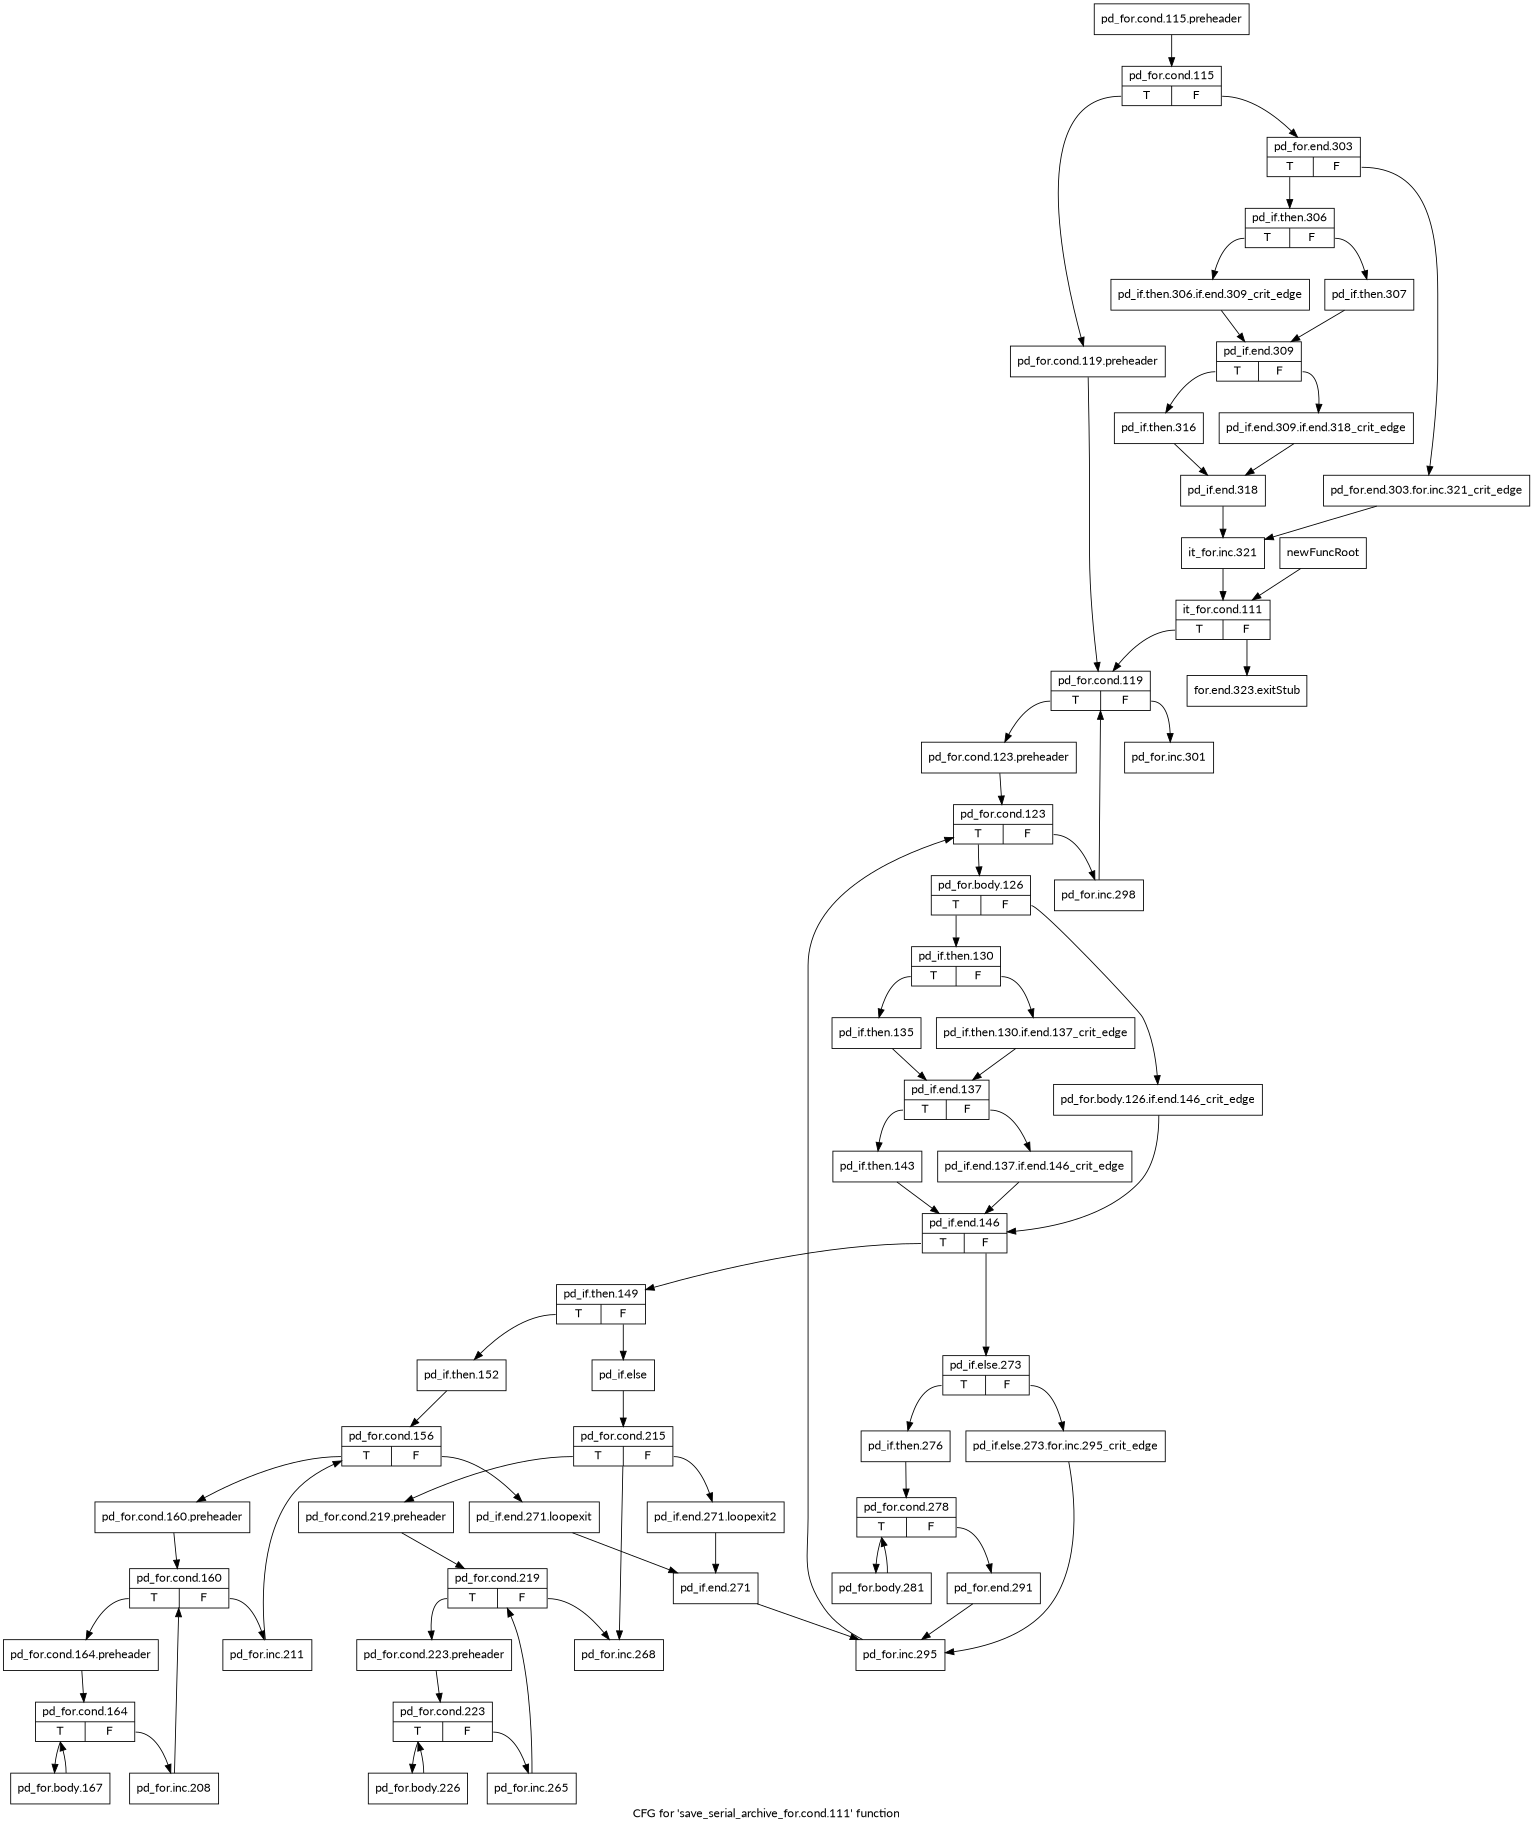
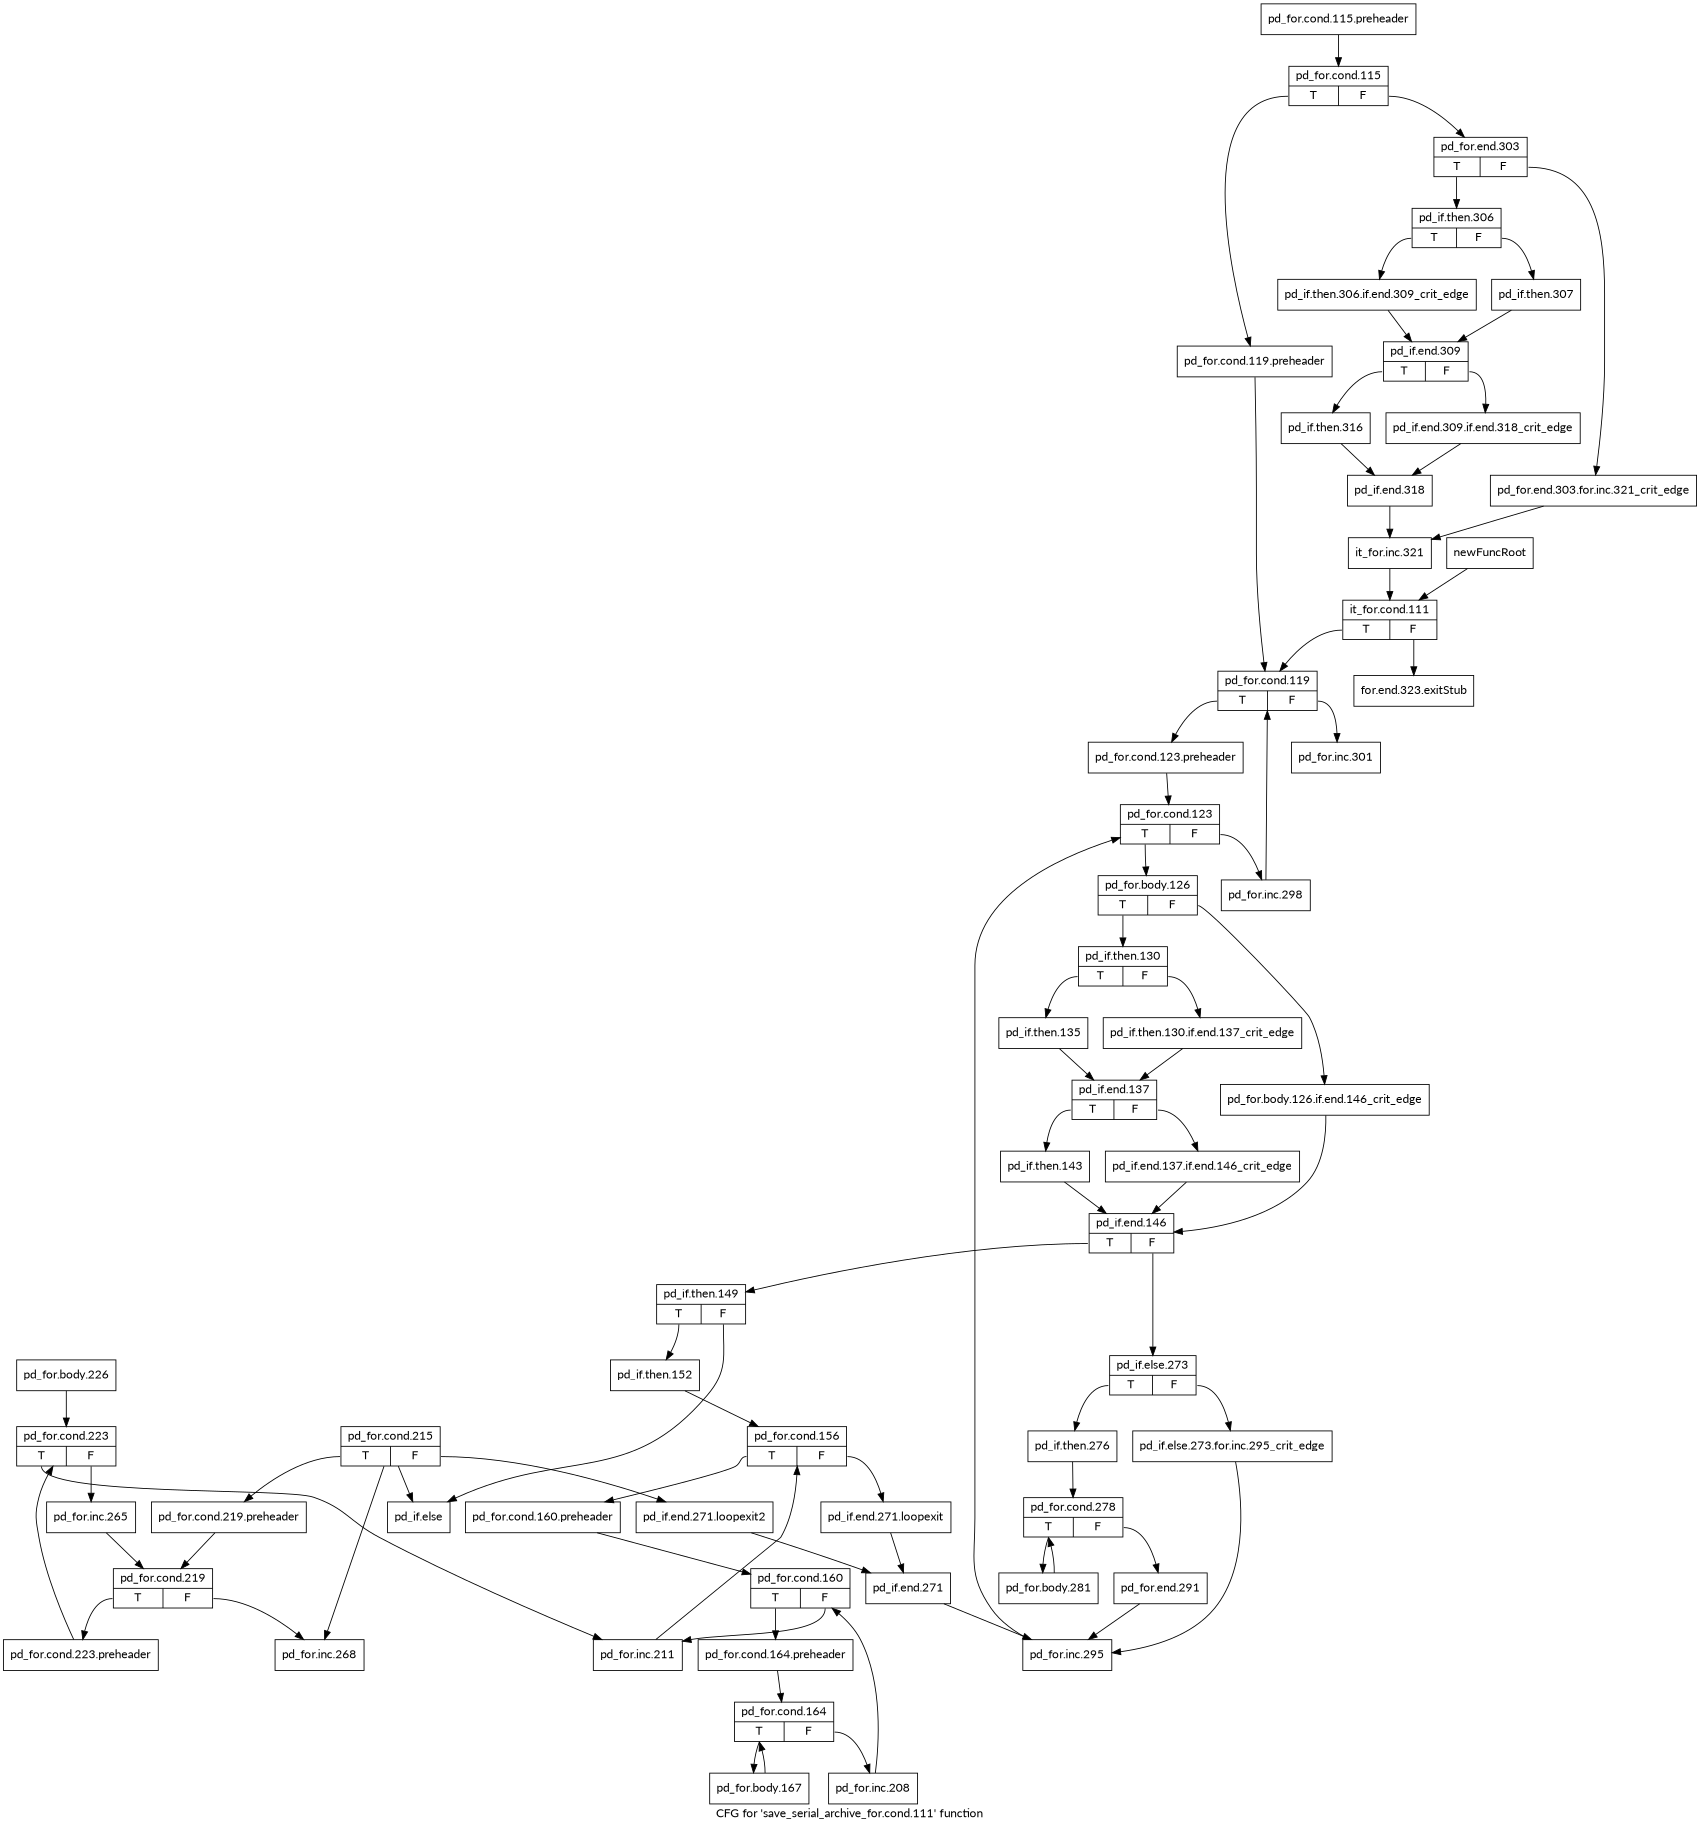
(623, 1404) -> (404, 1480)
(415, 1753) -> (330, 1504)
